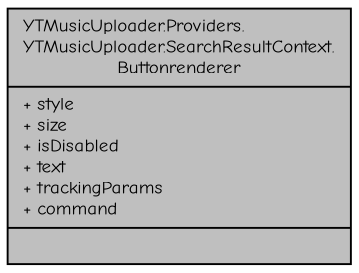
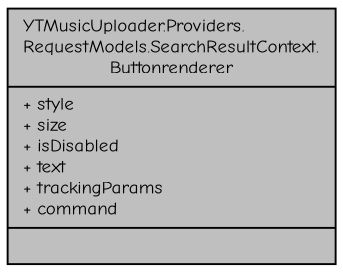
(179, 47) -> (172, 47)
